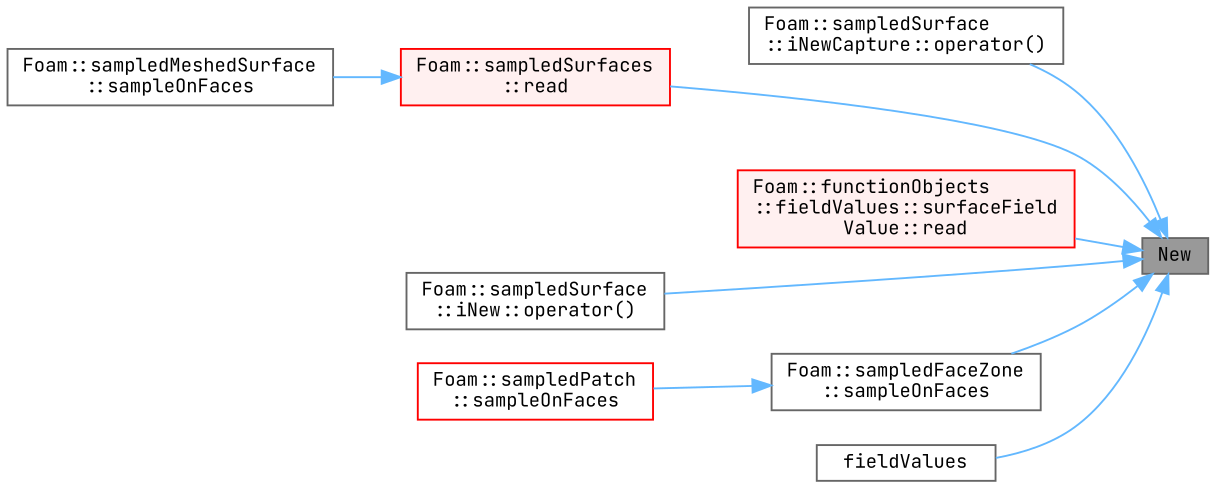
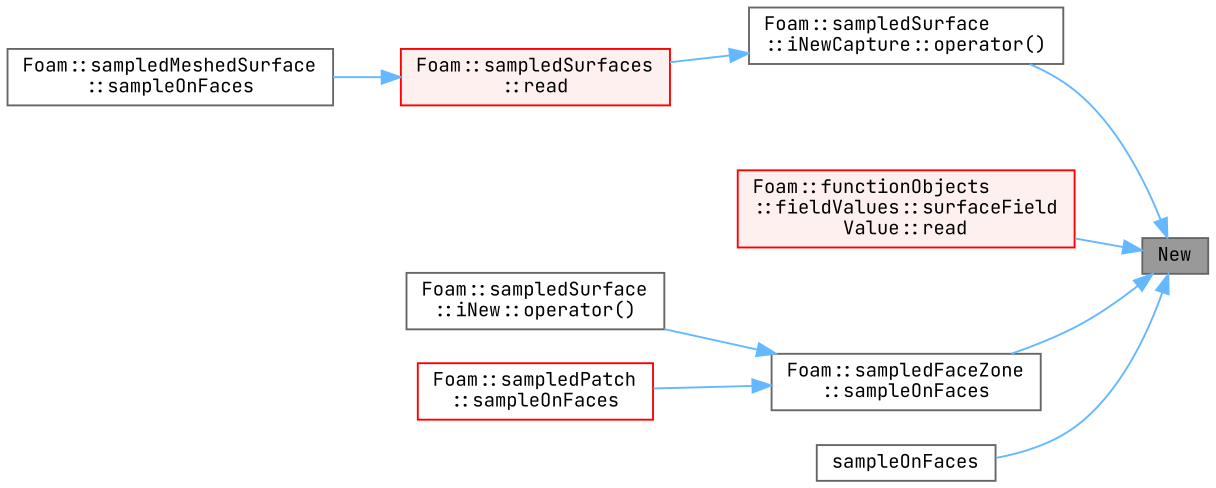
(925, 116) -> (700, 59)
(894, 279) -> (711, 339)
(906, 463) -> (906, 463)
